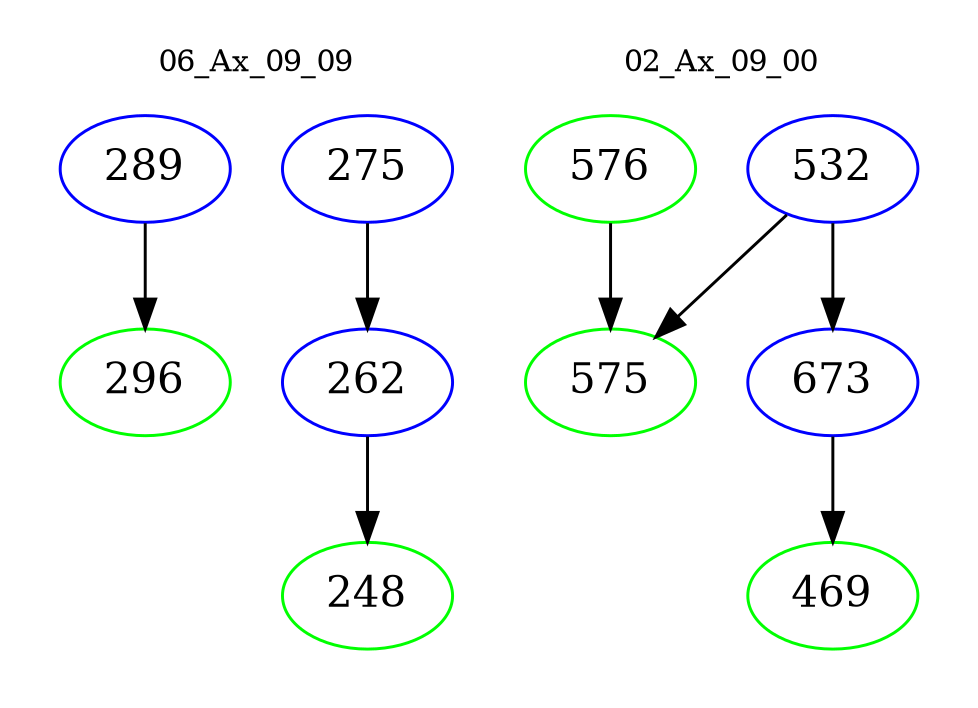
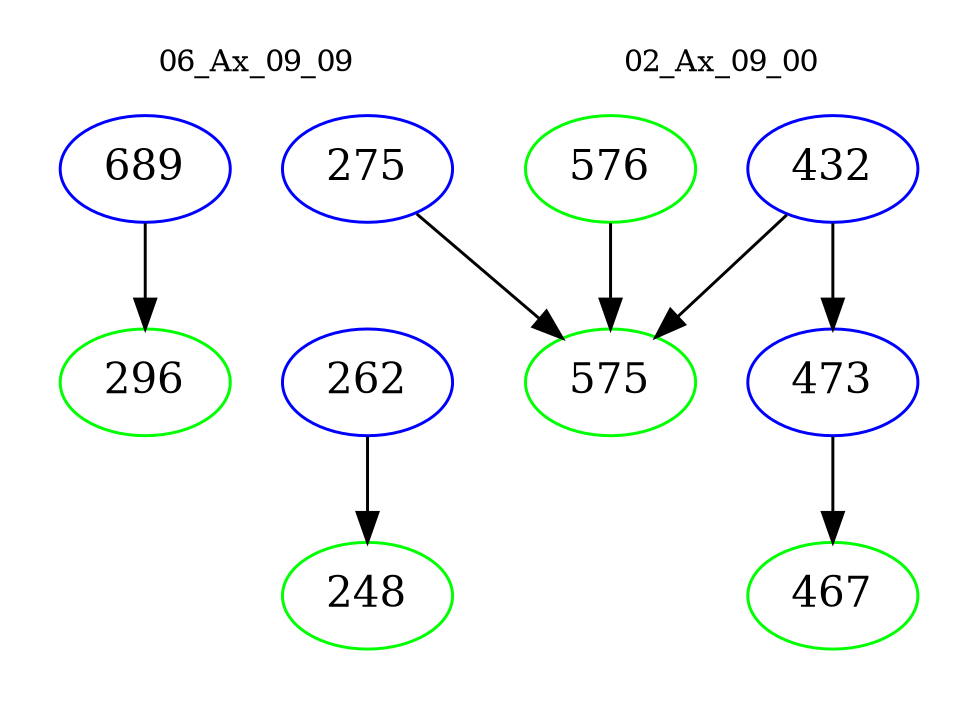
(145, 169) -> (145, 169)
(833, 169) -> (833, 169)
(368, 261) -> (456, 248)
(833, 382) -> (833, 382)
(833, 596) -> (833, 596)
